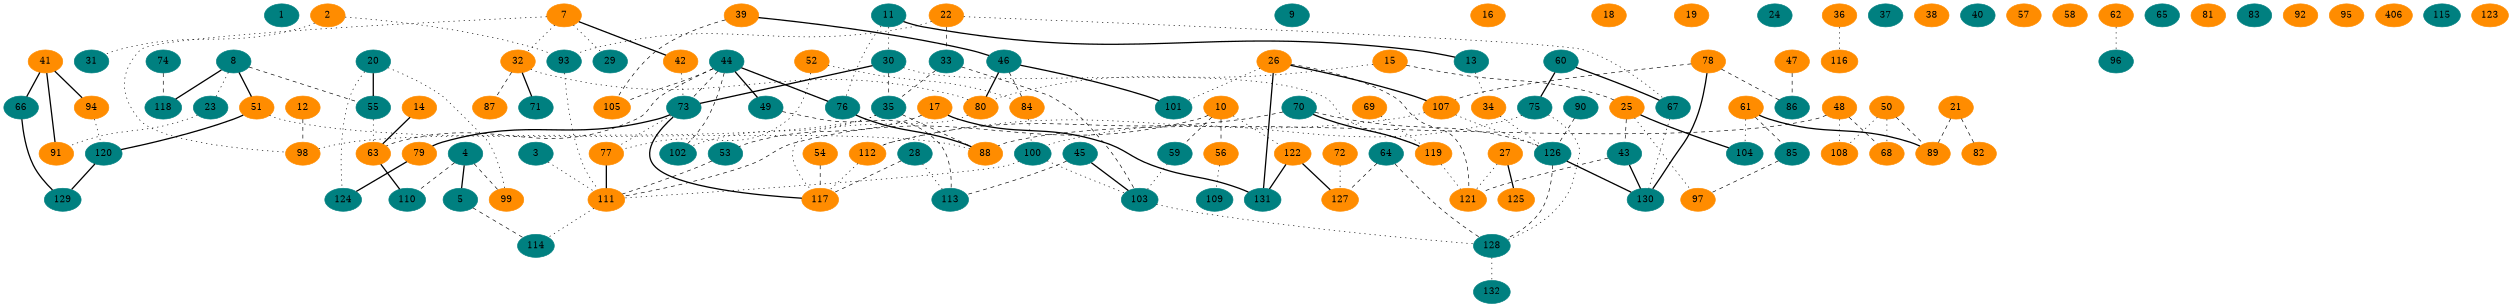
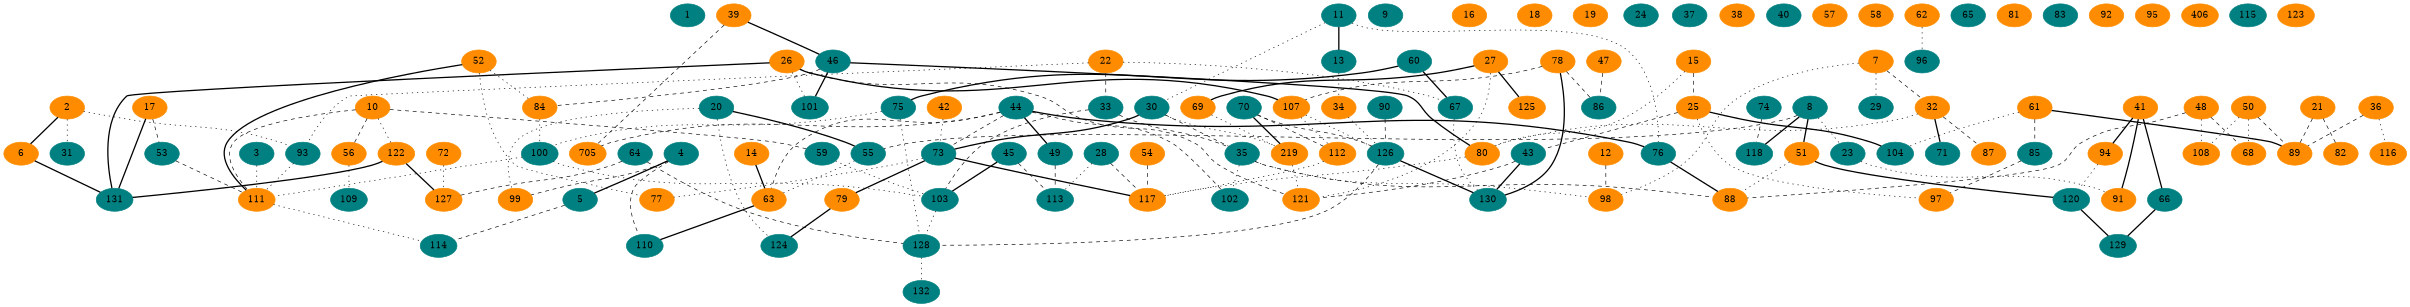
(541, 38) -> (1904, 85)
(620, 38) -> none
none -> (1369, 79)
(612, 108) -> (588, 154)
none -> (2336, 131)
none -> (21, 154)
(1434, 154) -> (1290, 154)
(606, 177) -> (313, 98)
